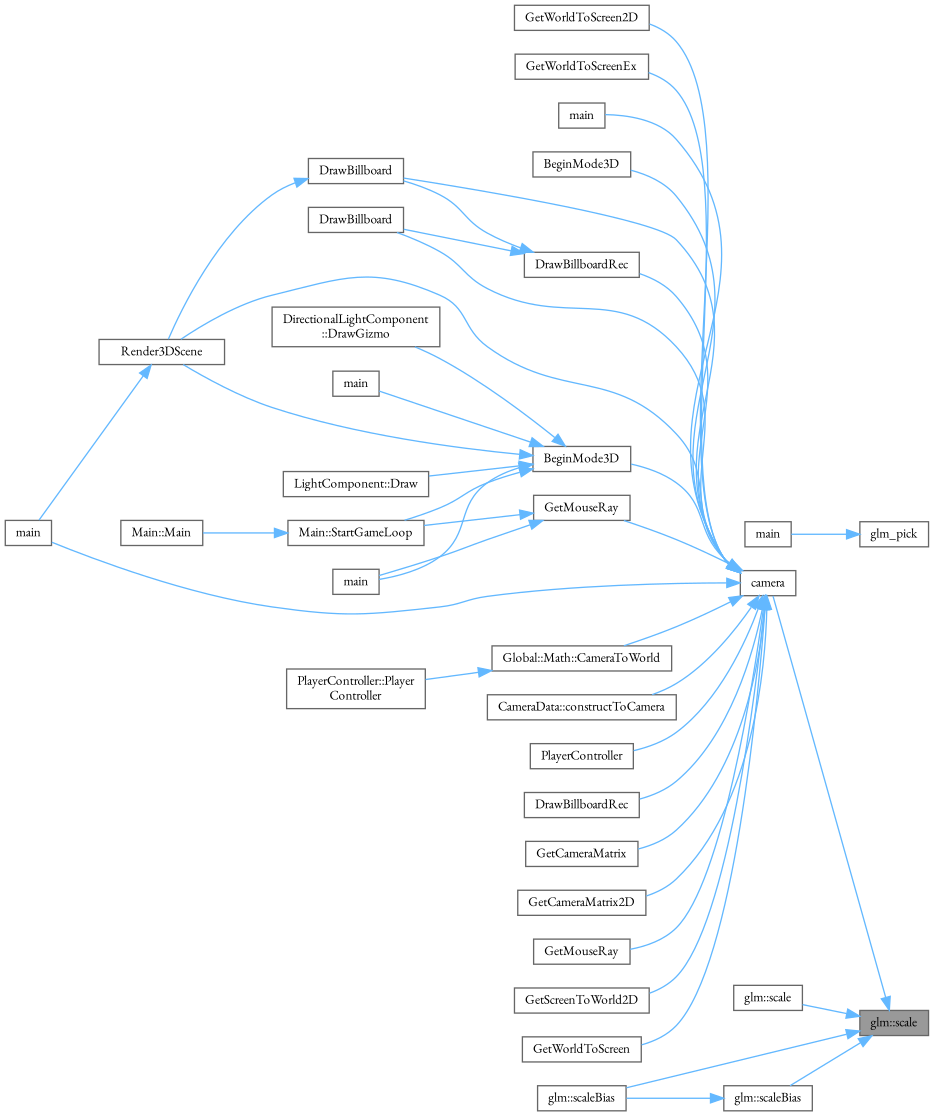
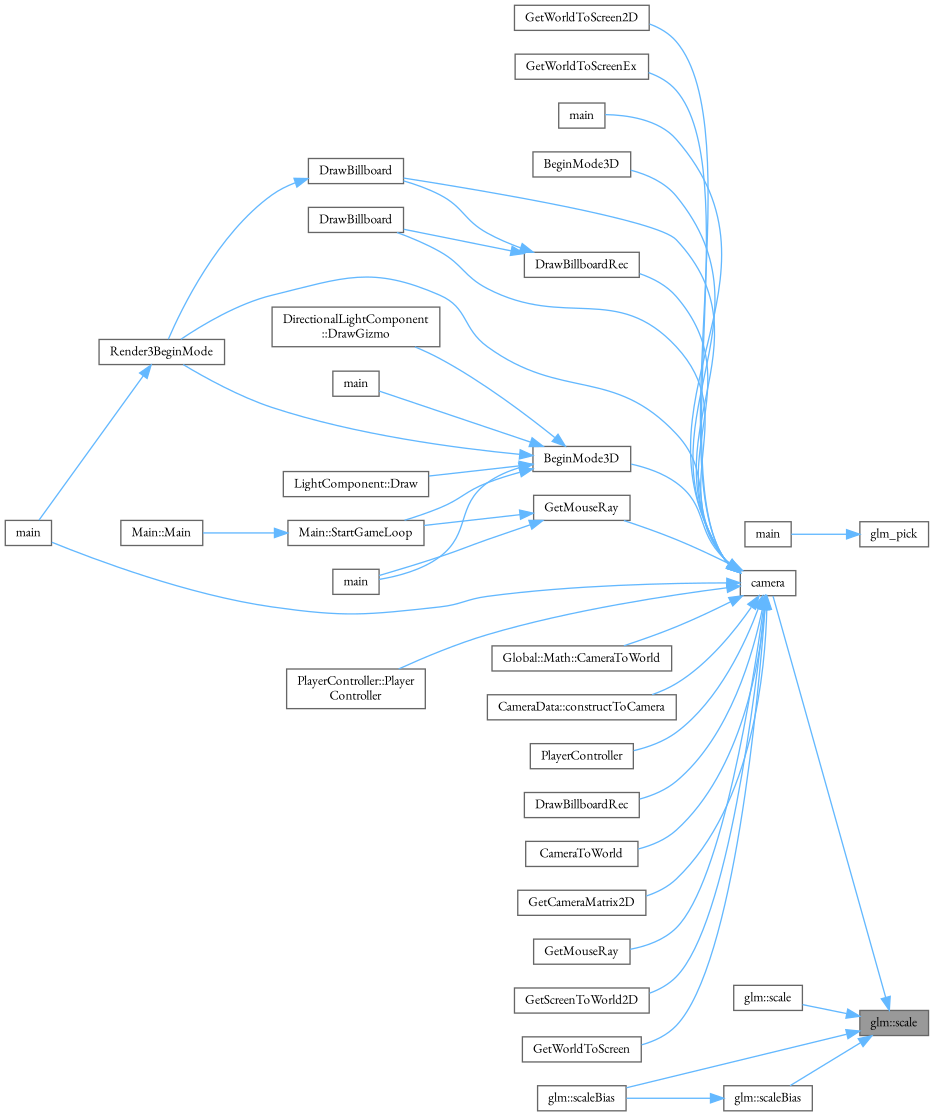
(162, 352) -> (162, 352)
(452, 676) -> (560, 616)
(582, 854) -> (582, 854)
